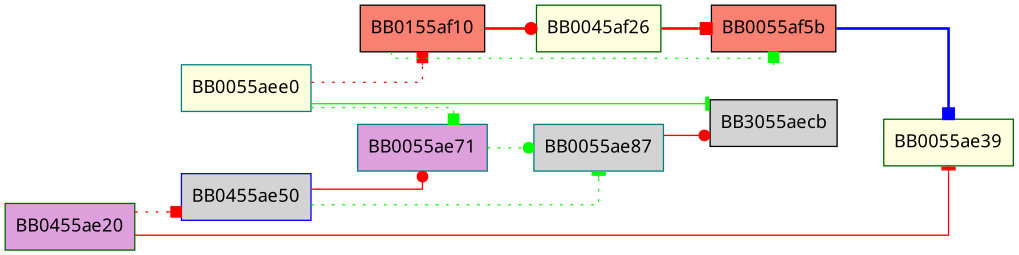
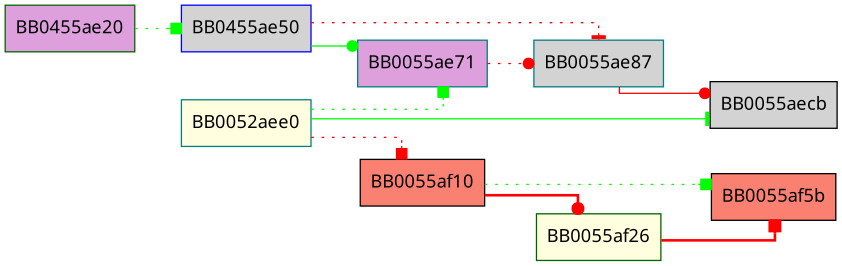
(422, 29) -> (422, 183)
(599, 29) -> (599, 237)
(246, 88) -> (246, 123)
(774, 123) -> (774, 105)
(949, 143) -> none
(506, 148) -> (506, 63)
(371, 189) -> (329, 46)
(468, 205) -> (460, 23)
(152, 212) -> (152, 29)
